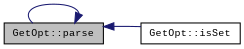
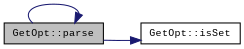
(127, 26) -> (117, 40)
